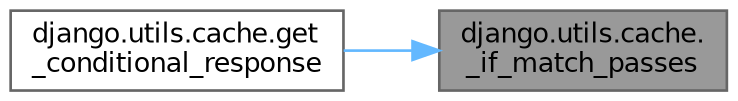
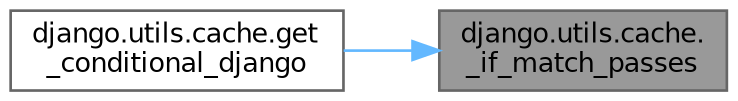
(177, 51) -> (177, 51)
